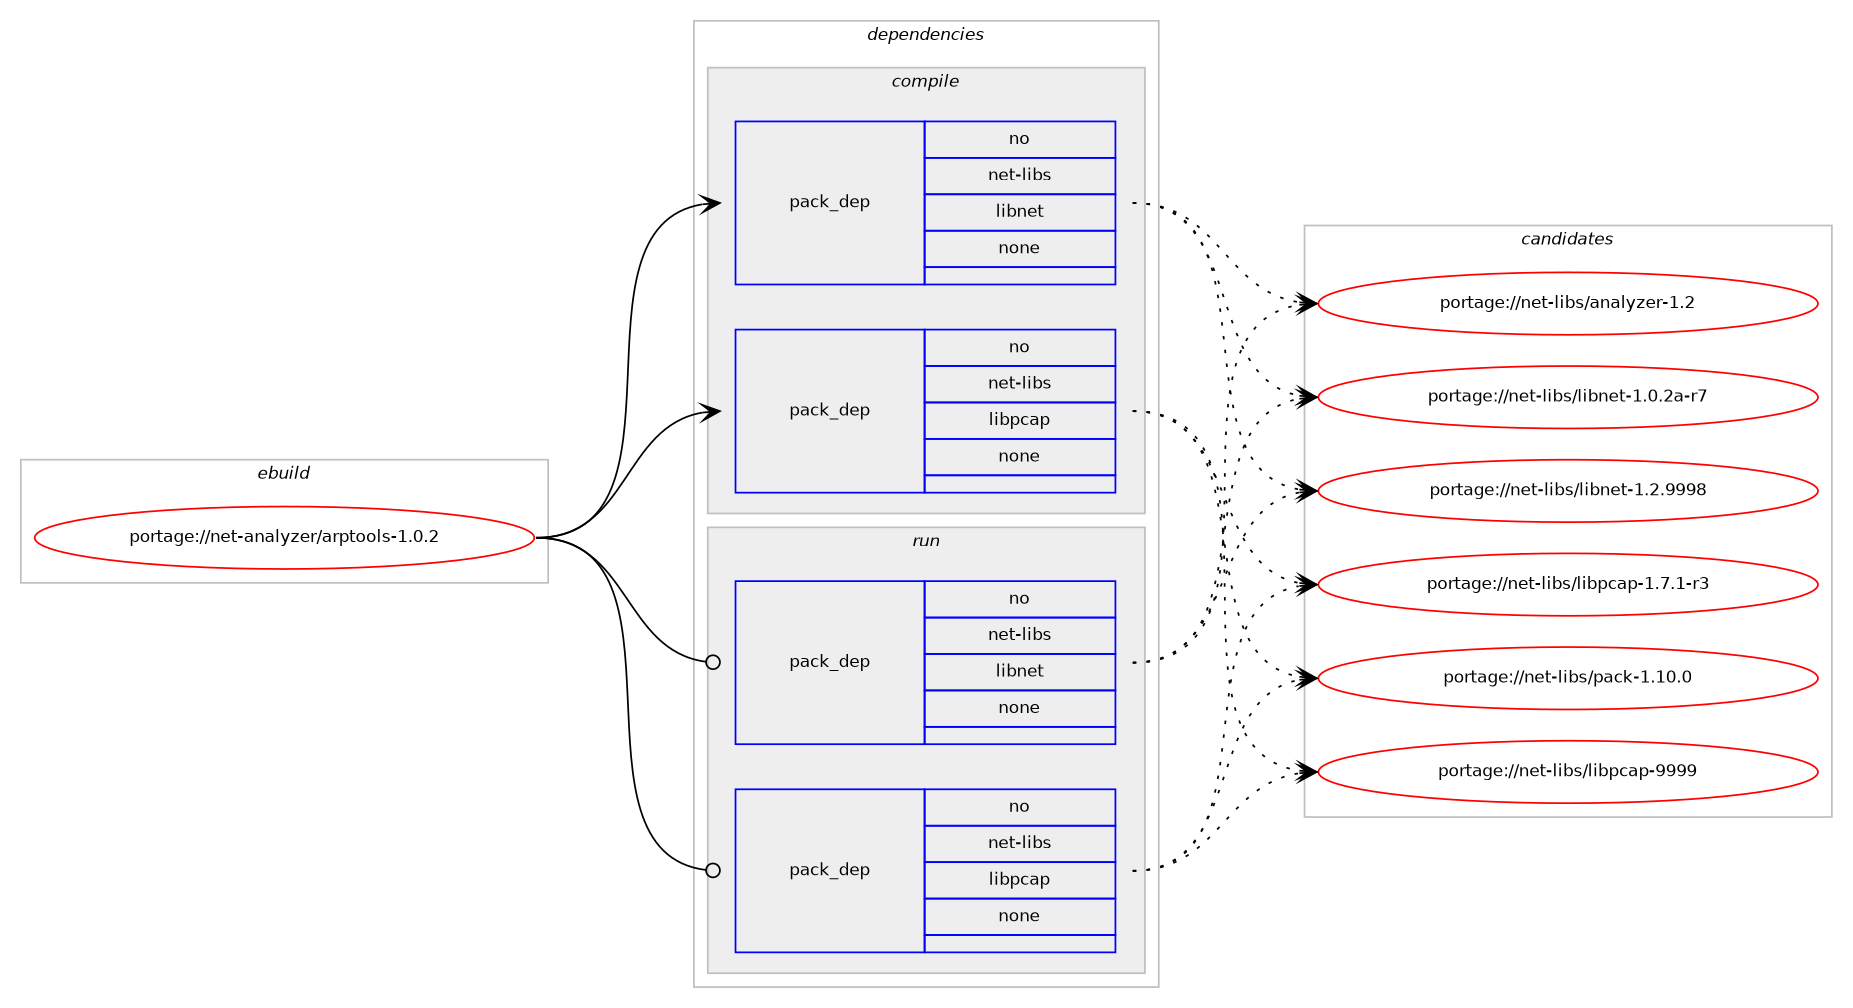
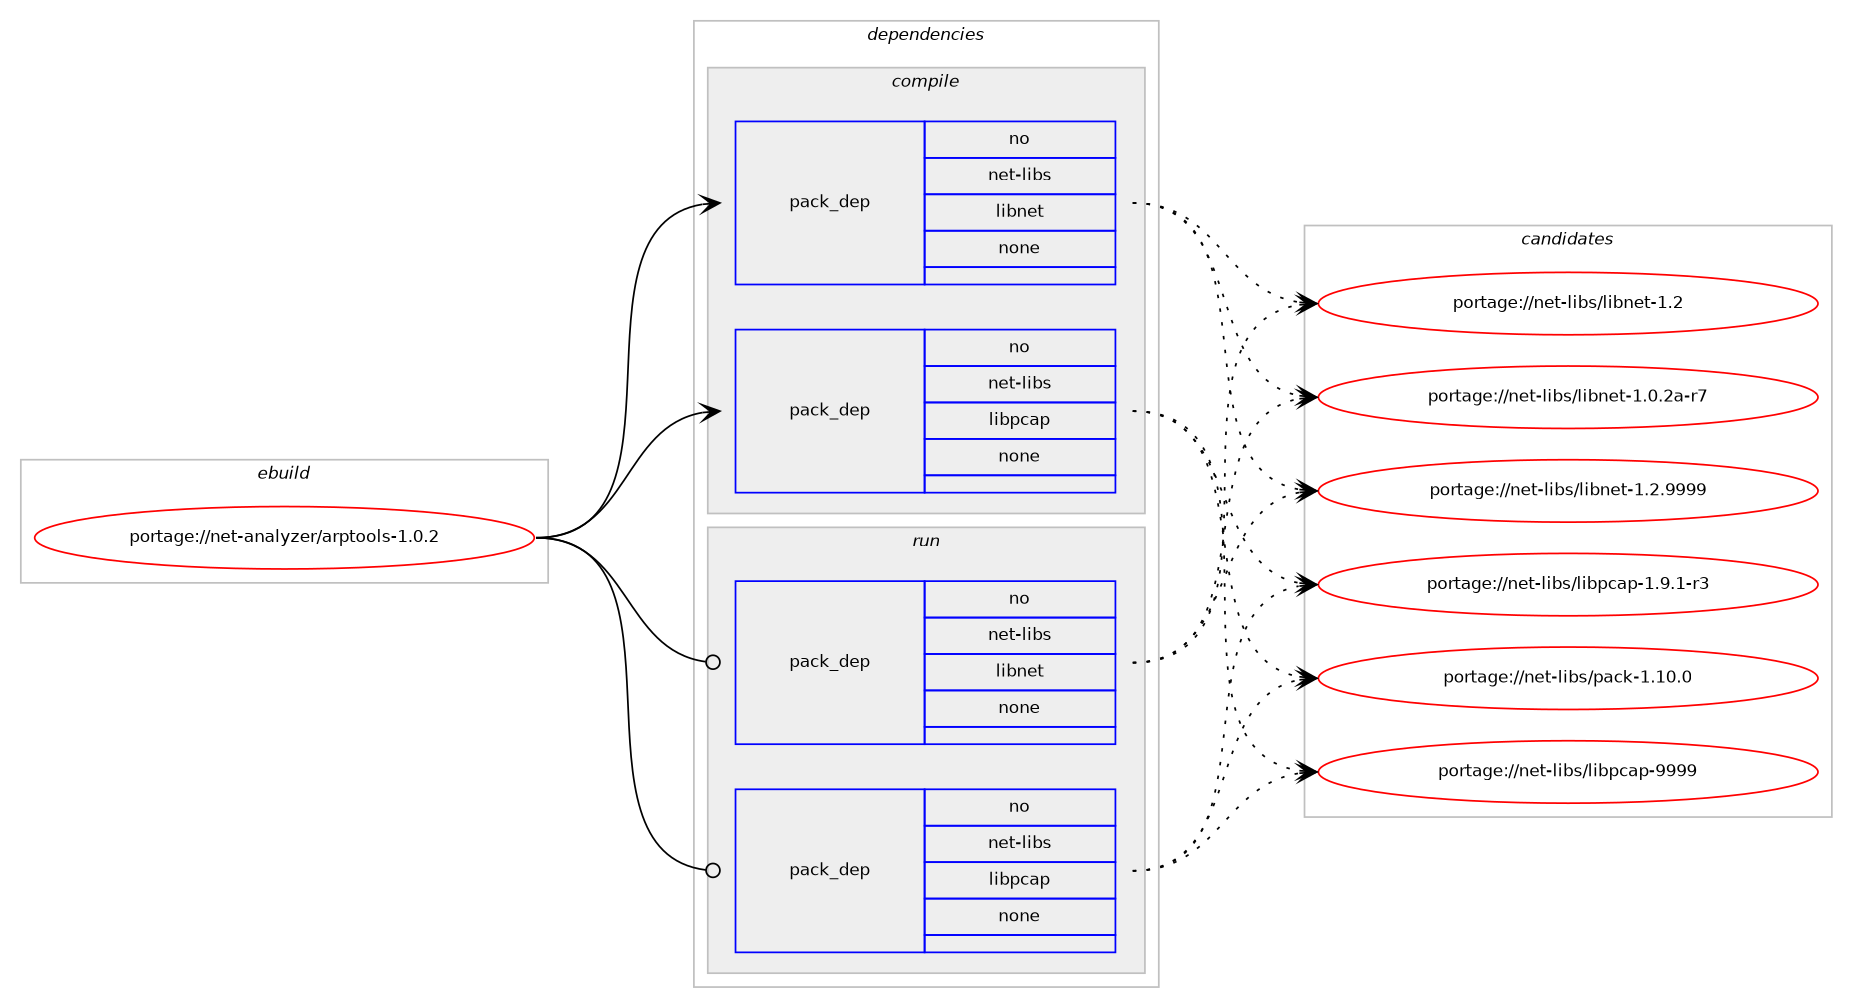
(1568, 304) -> (1568, 304)
(1568, 491) -> (1568, 491)
(1568, 585) -> (1568, 585)
